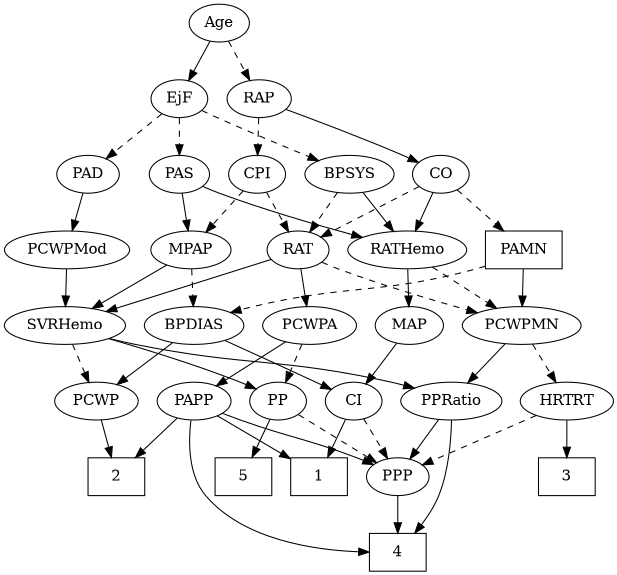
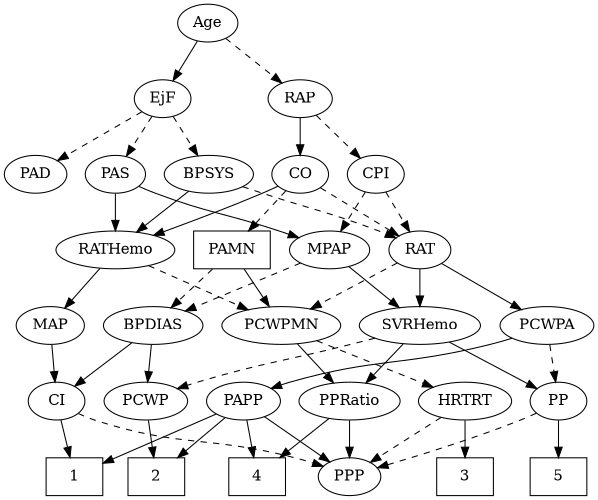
(67, 250) -> none
(398, 509) -> none
